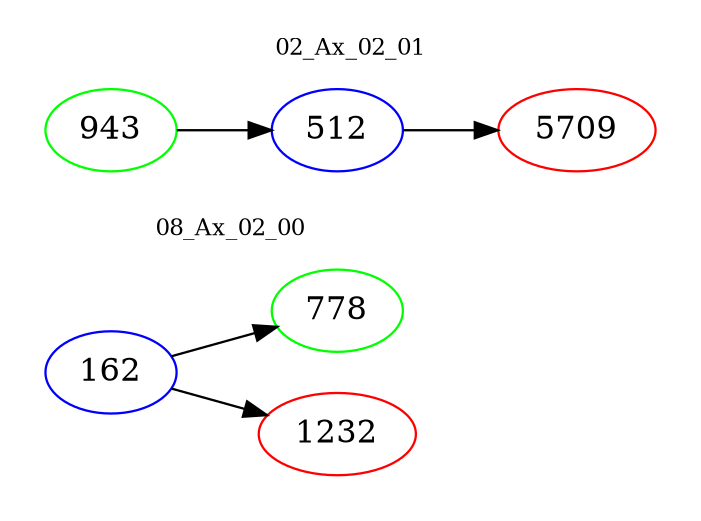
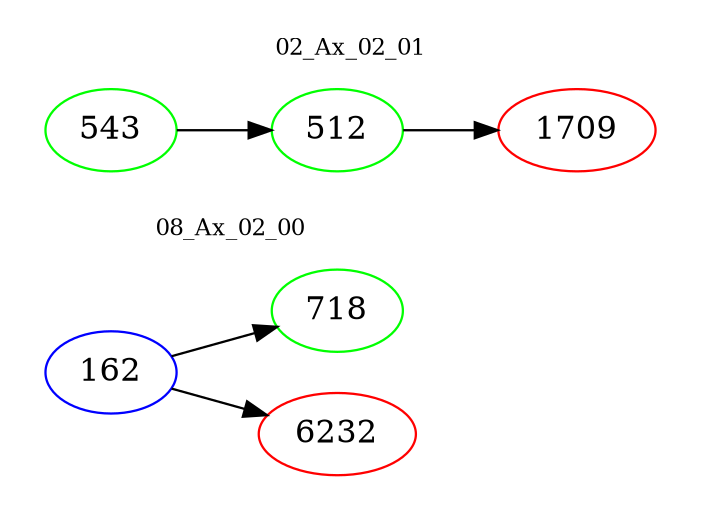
(111, 130) -> (111, 130)
(337, 130) -> (337, 130)
(577, 130) -> (577, 130)
(337, 311) -> (337, 311)
(337, 434) -> (337, 434)
